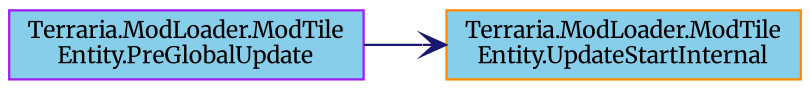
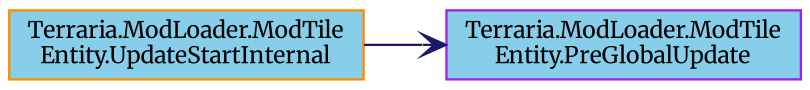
(393, 45) -> (393, 45)
